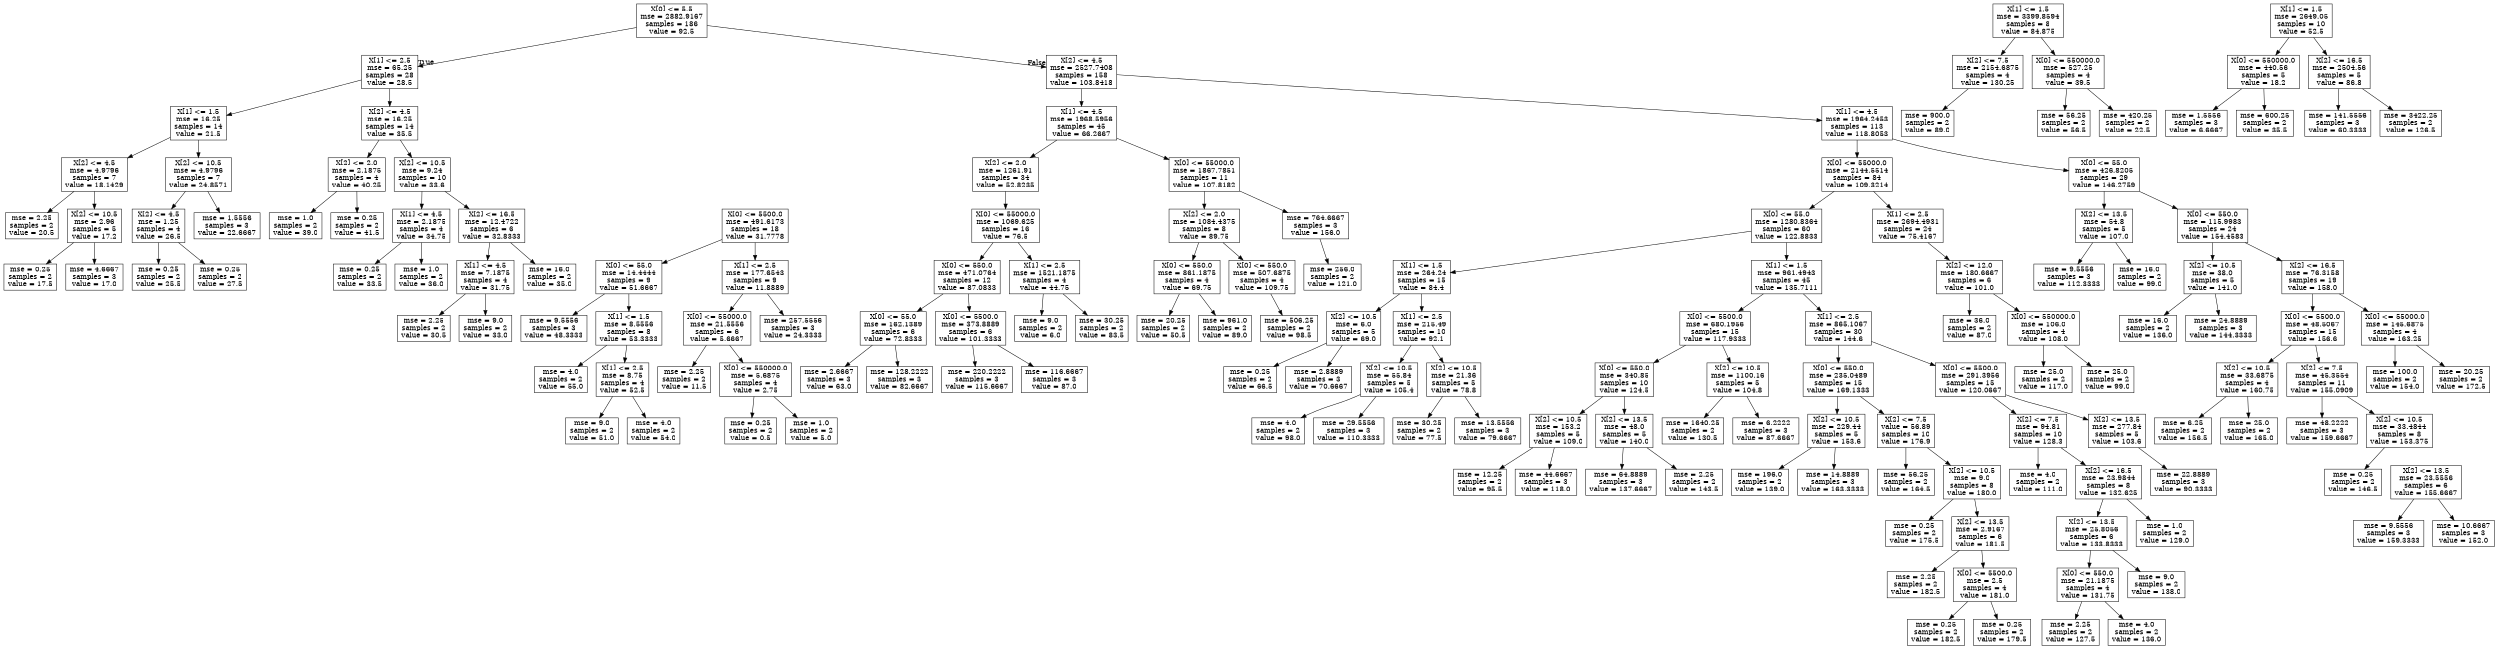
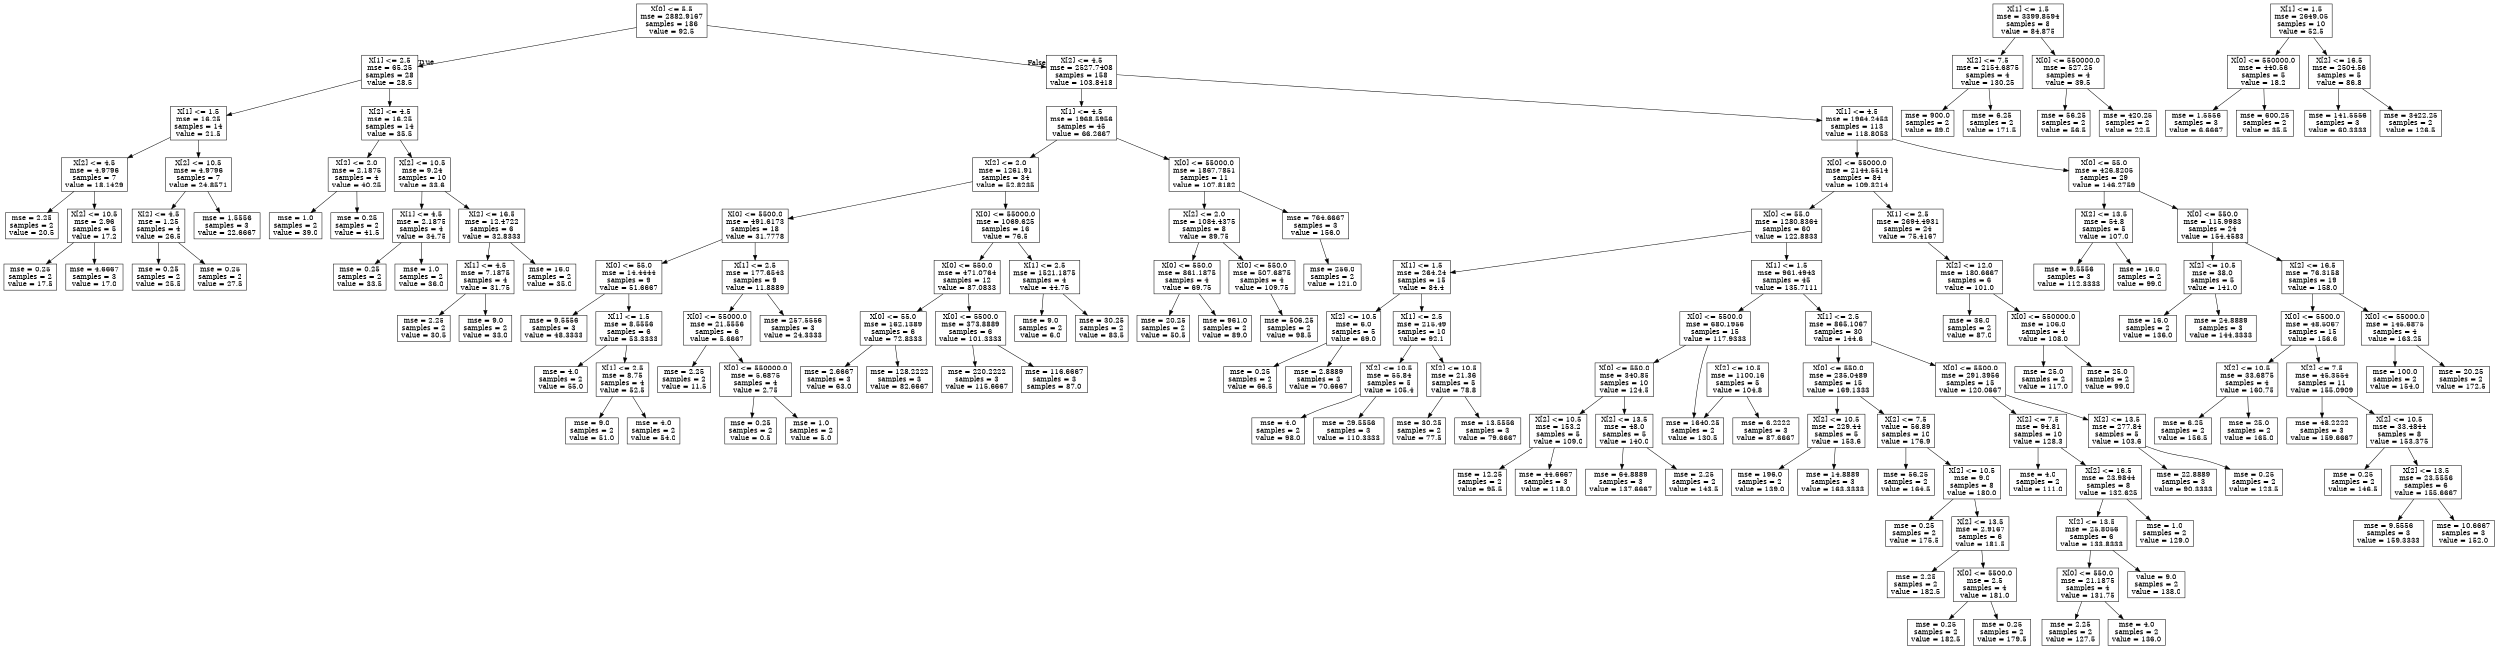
none -> (1992, 123)
none -> (883, 200)
(629, 328) -> (629, 328)
(1725, 352) -> (1699, 379)
(1054, 380) -> (1054, 380)
none -> (2412, 454)
none -> (2254, 482)
(2156, 585) -> (2156, 585)
